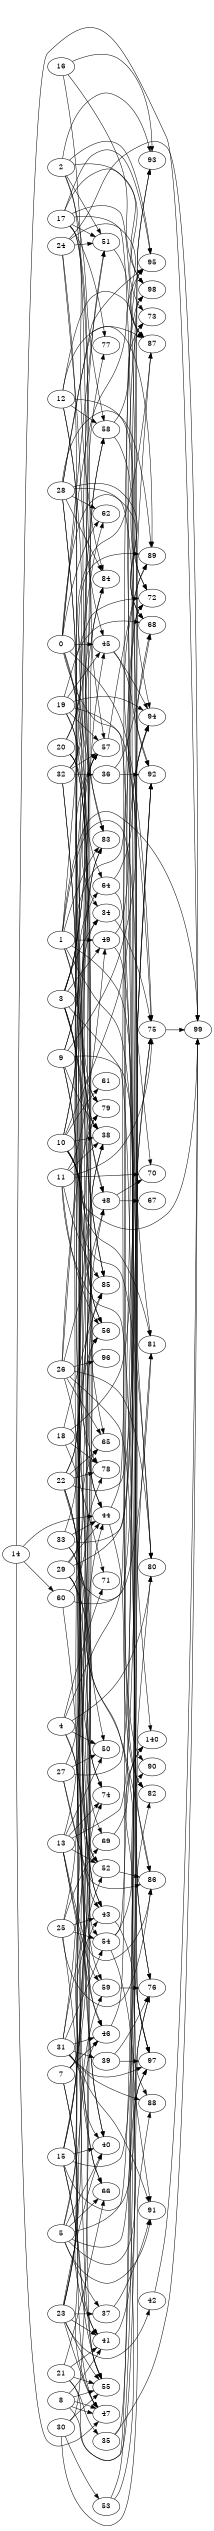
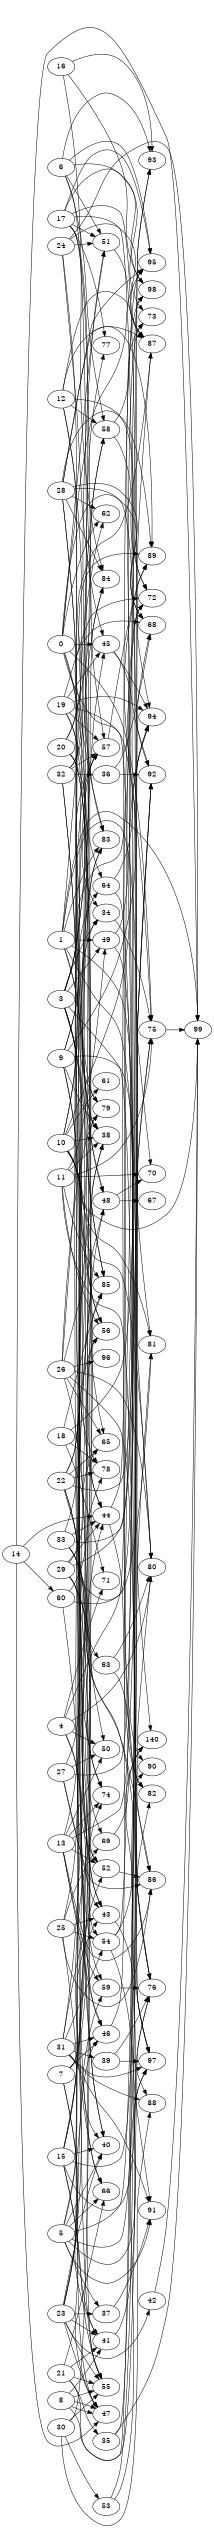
(61, 167) -> (61, 167)
none -> (106, 1665)
